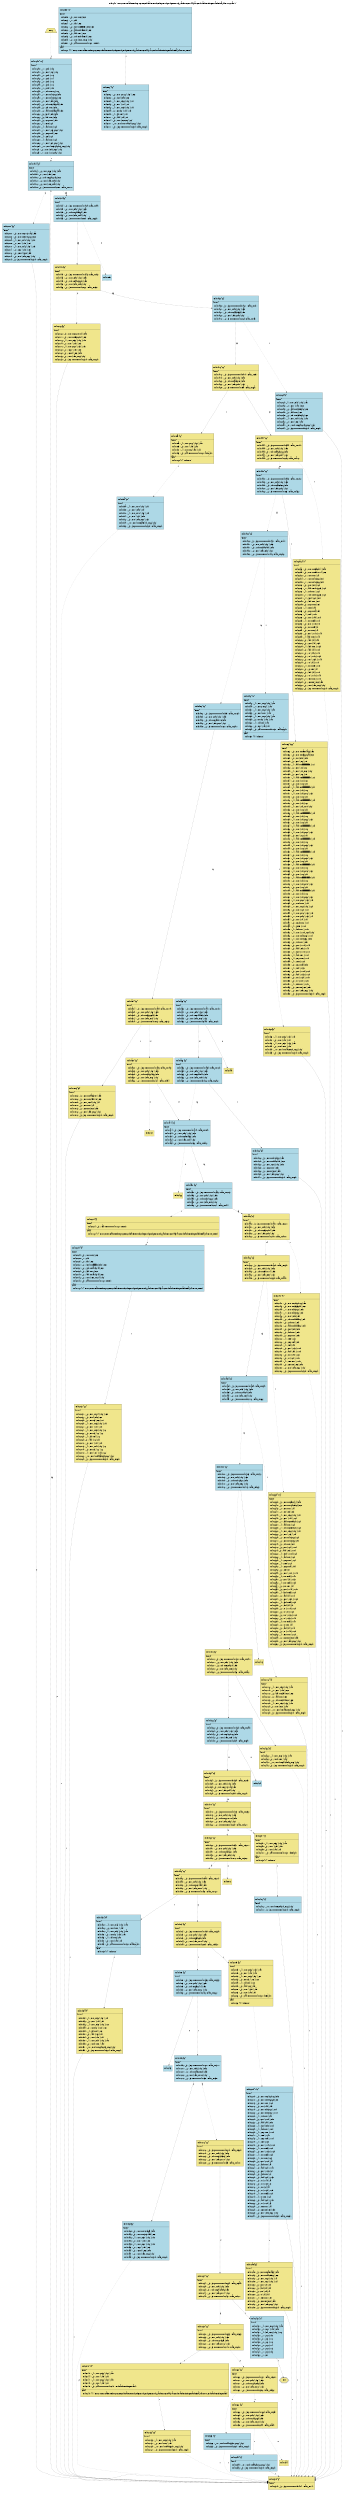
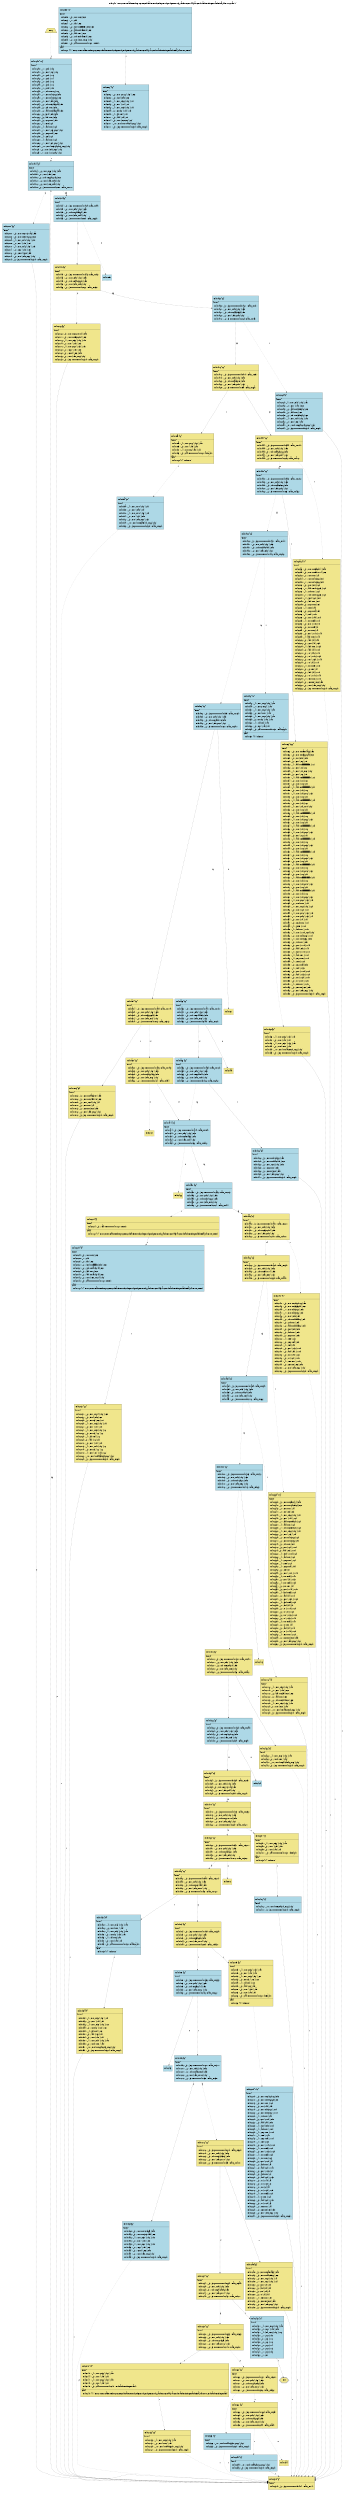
none -> (229, 1012)
(269, 2240) -> (242, 2214)
